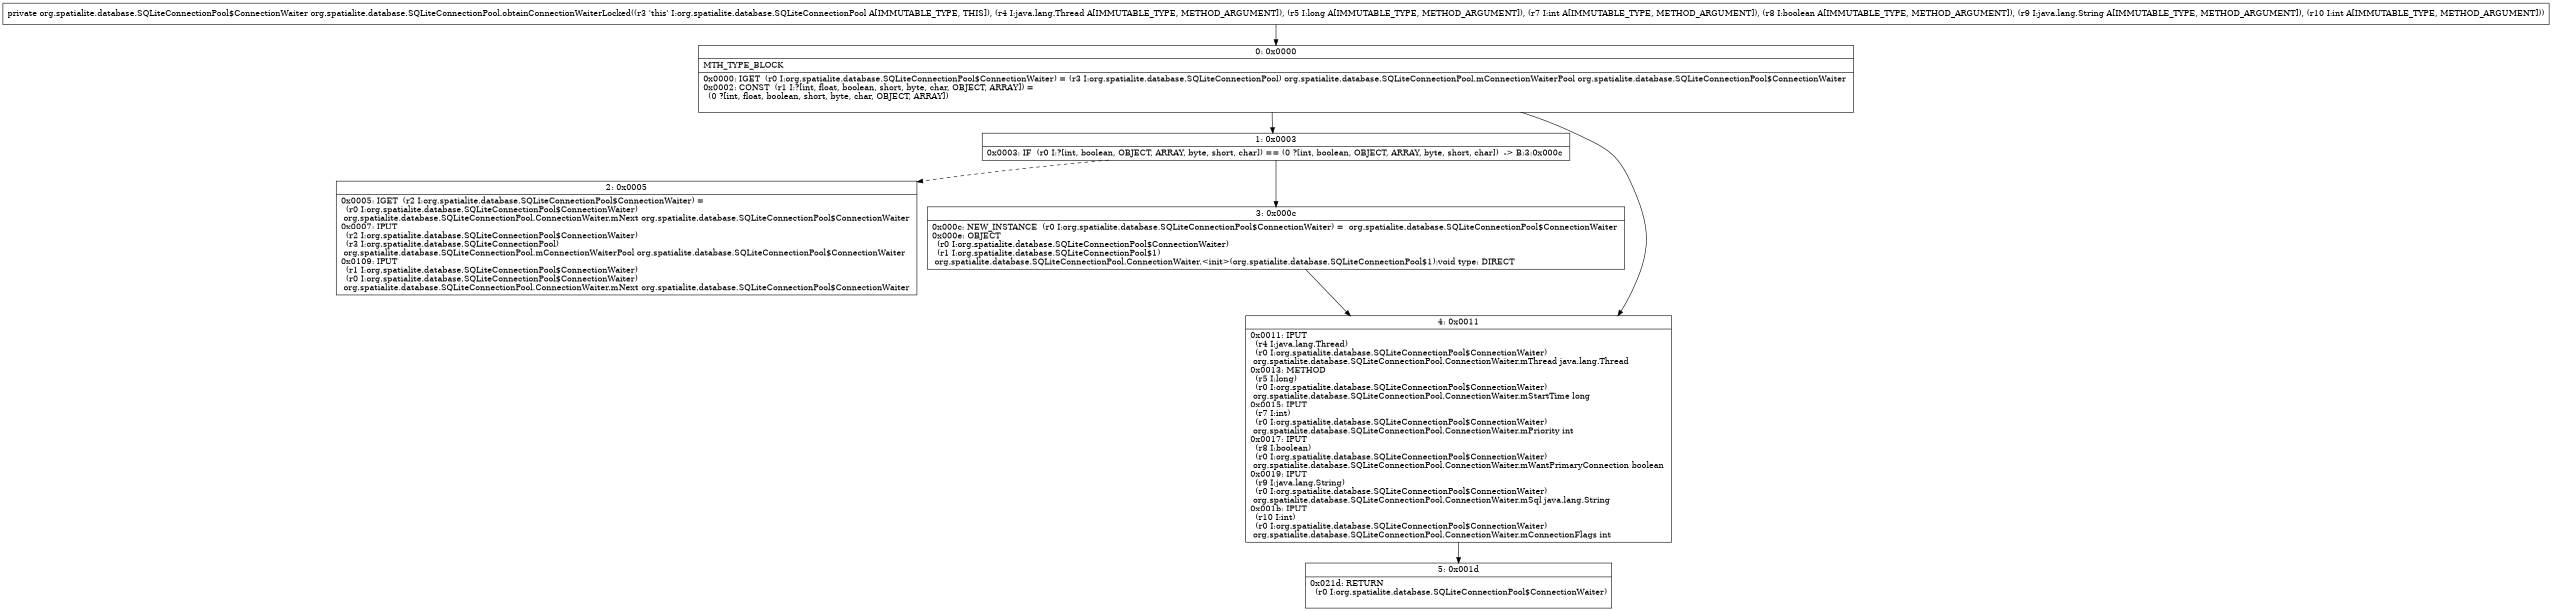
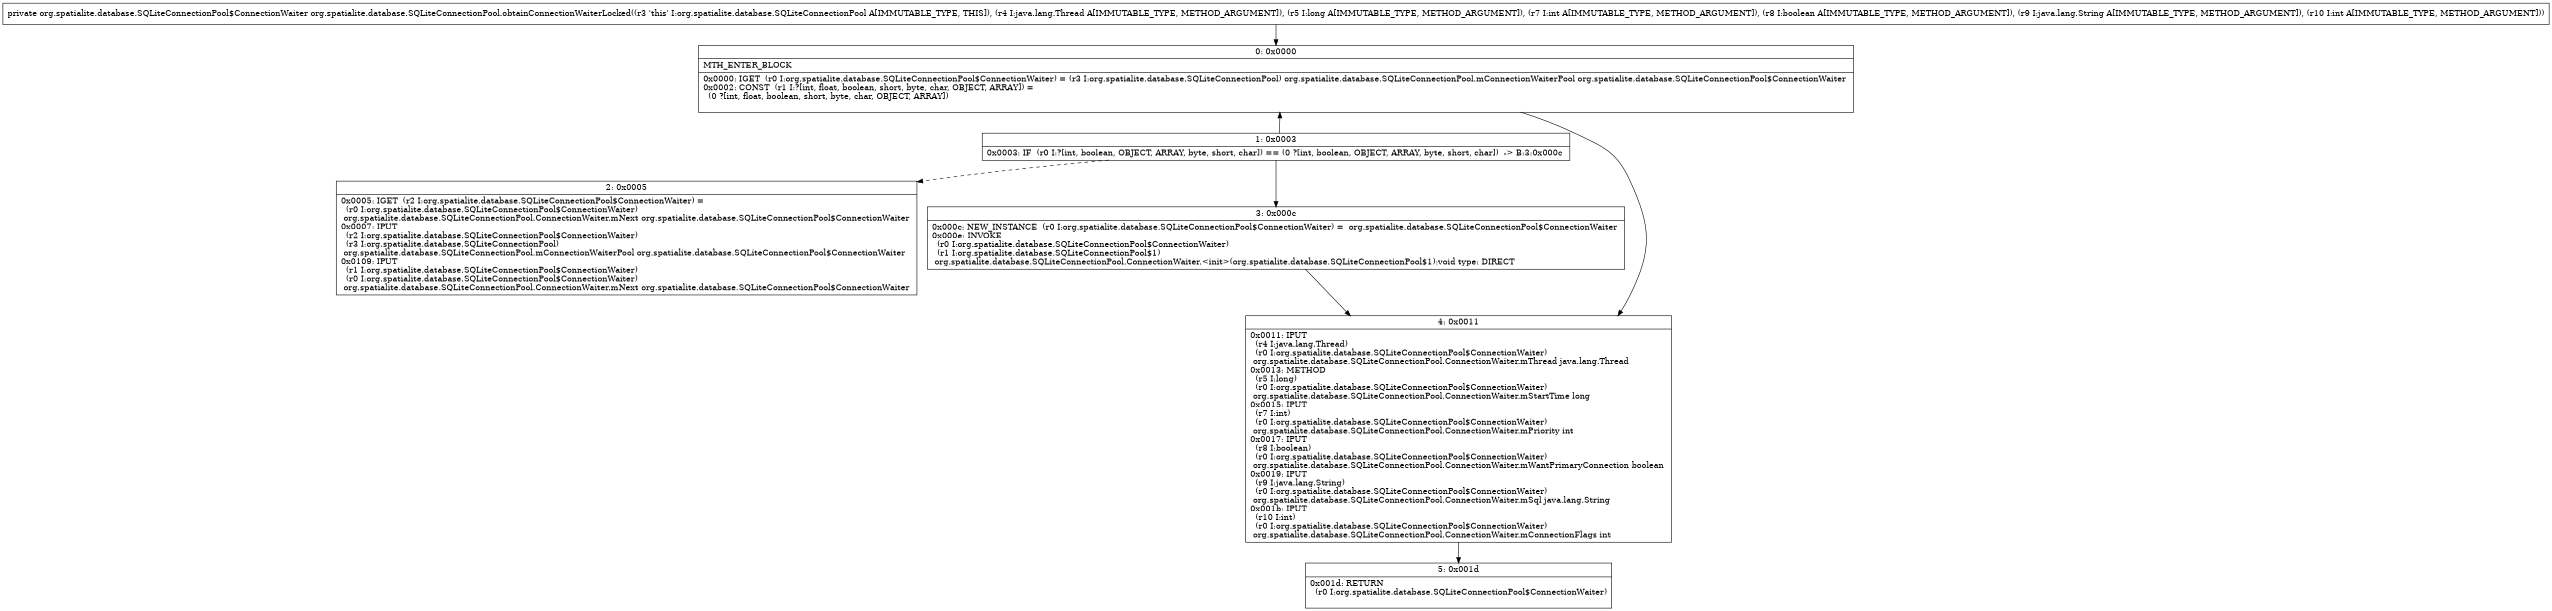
(743, 65) -> (748, 65)
(1272, 120) -> (1280, 126)
(969, 236) -> (970, 236)
(1349, 584) -> (1349, 584)
